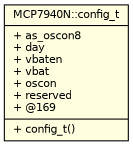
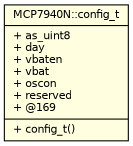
(47, 36) -> (42, 36)
